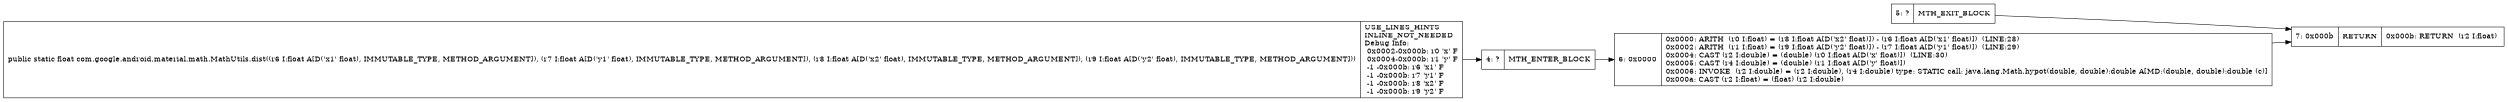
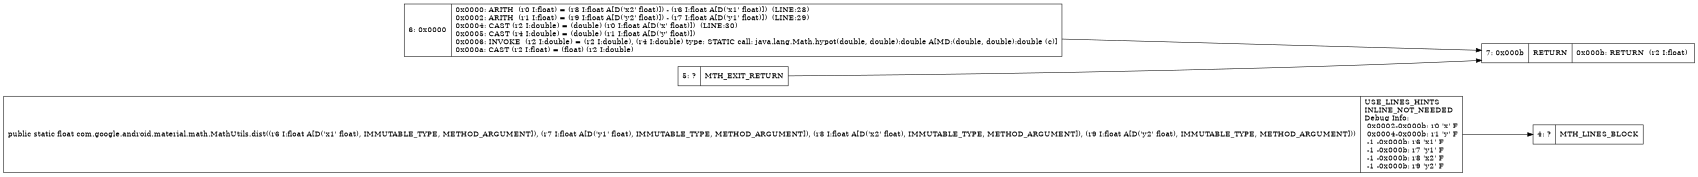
(1954, 13) -> (744, 76)
(1550, 59) -> (1599, 134)
(1602, 60) -> none
